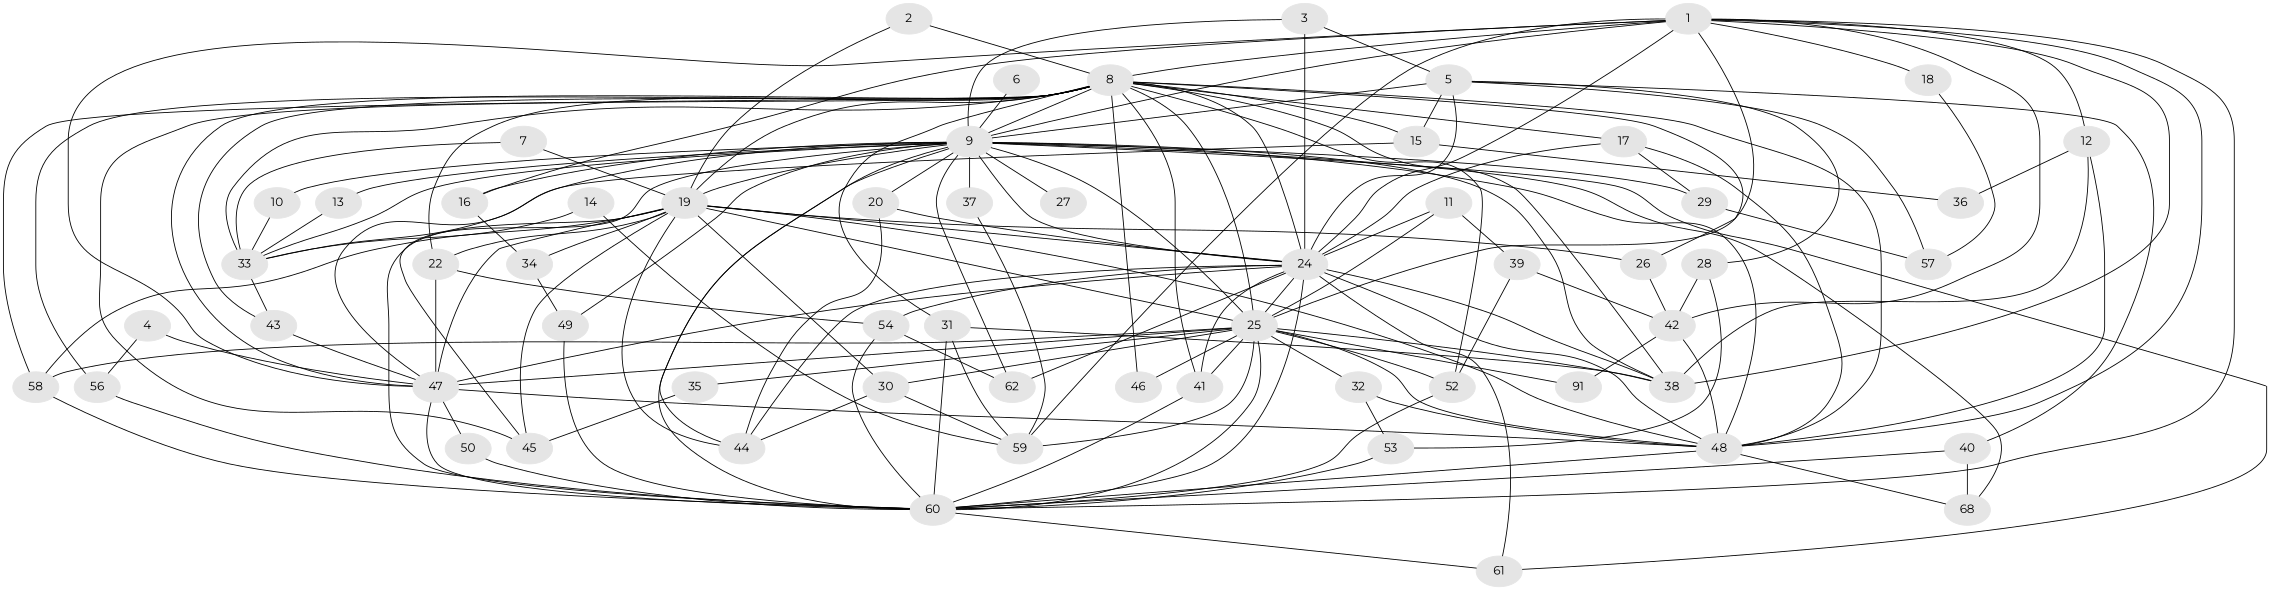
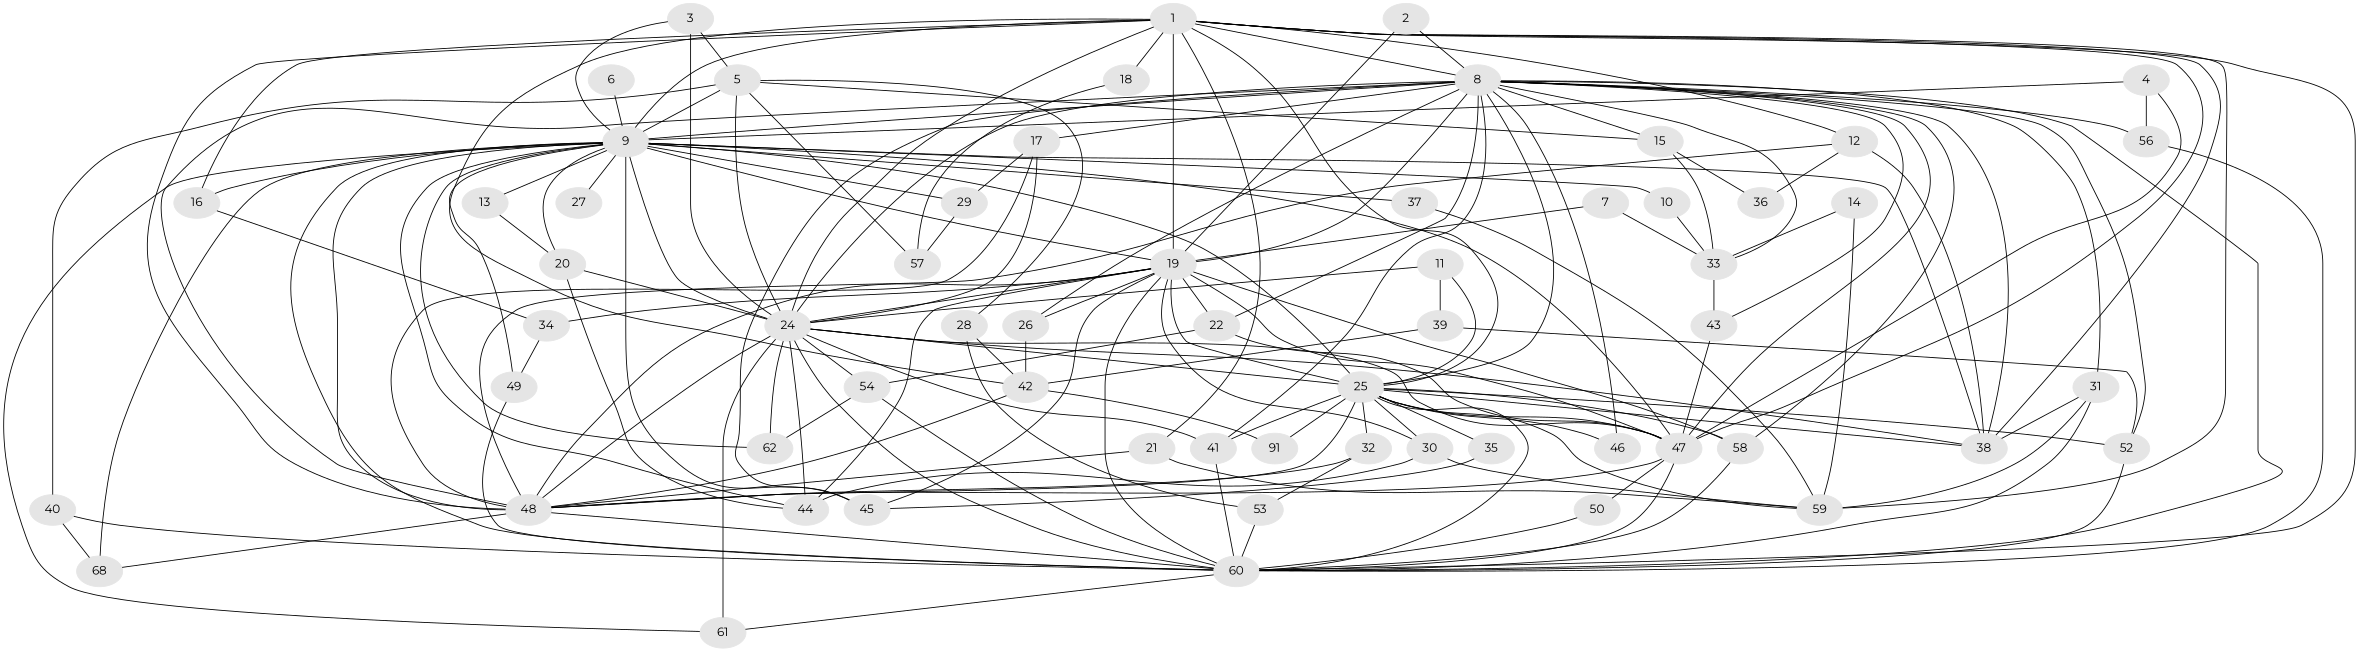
none -> (1173, 141)
(511, 174) -> (1386, 111)
(292, 234) -> (524, 234)
none -> (1152, 449)
none -> (2279, 475)
